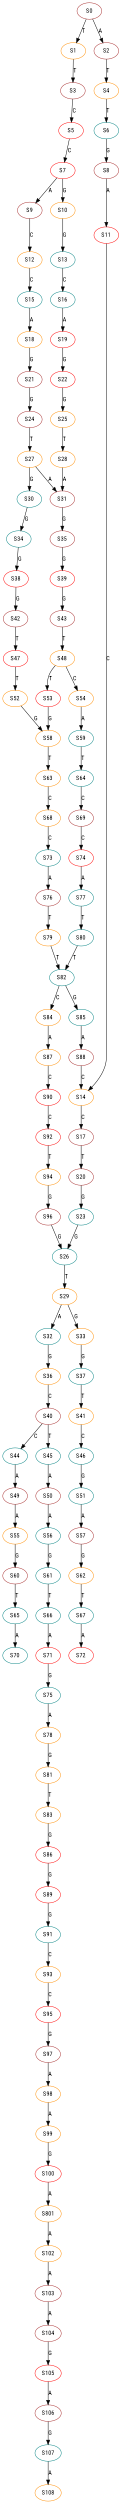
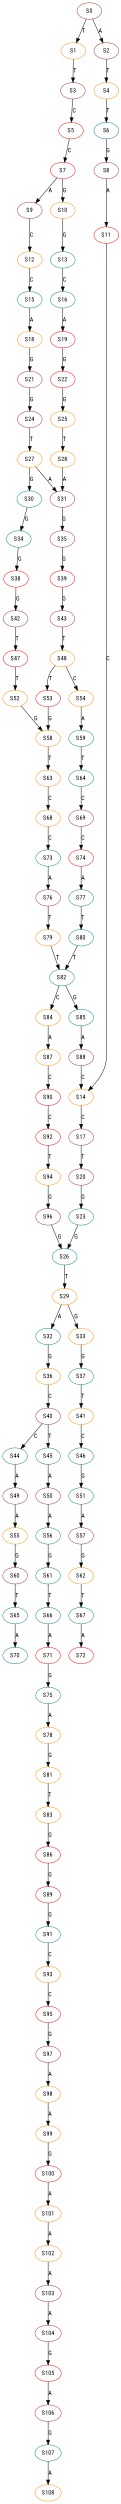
(48, 2214) -> (48, 2214)
